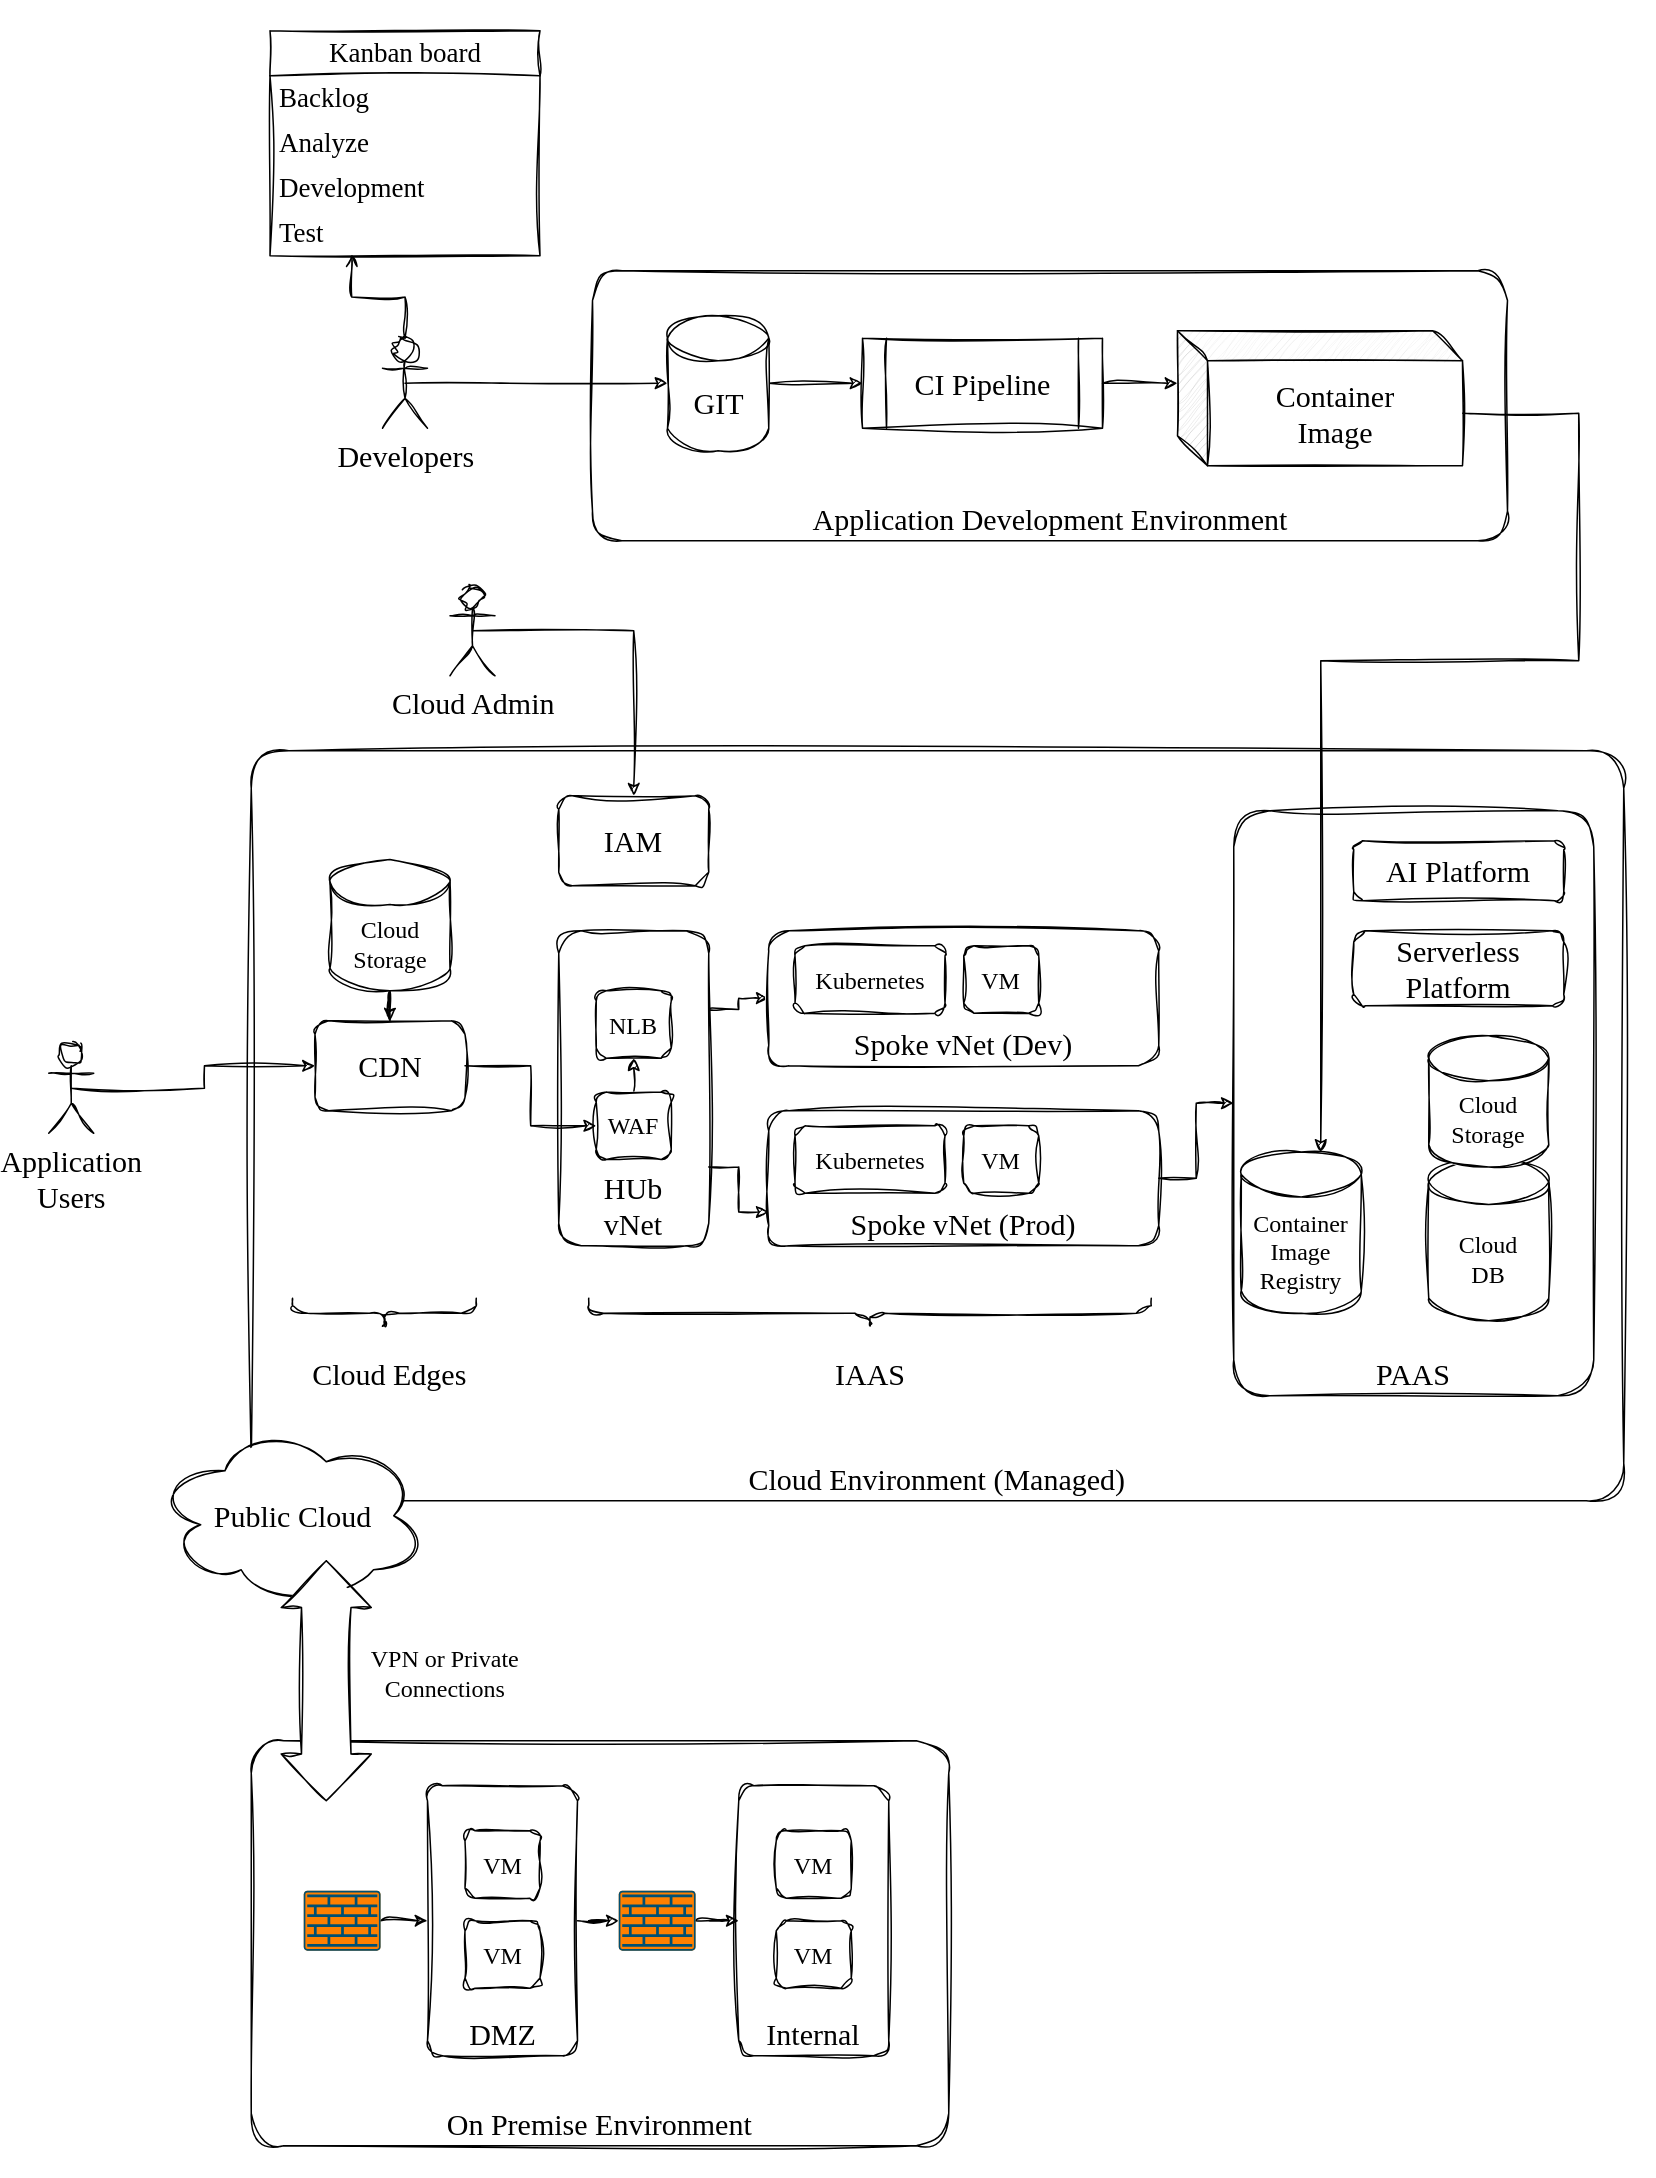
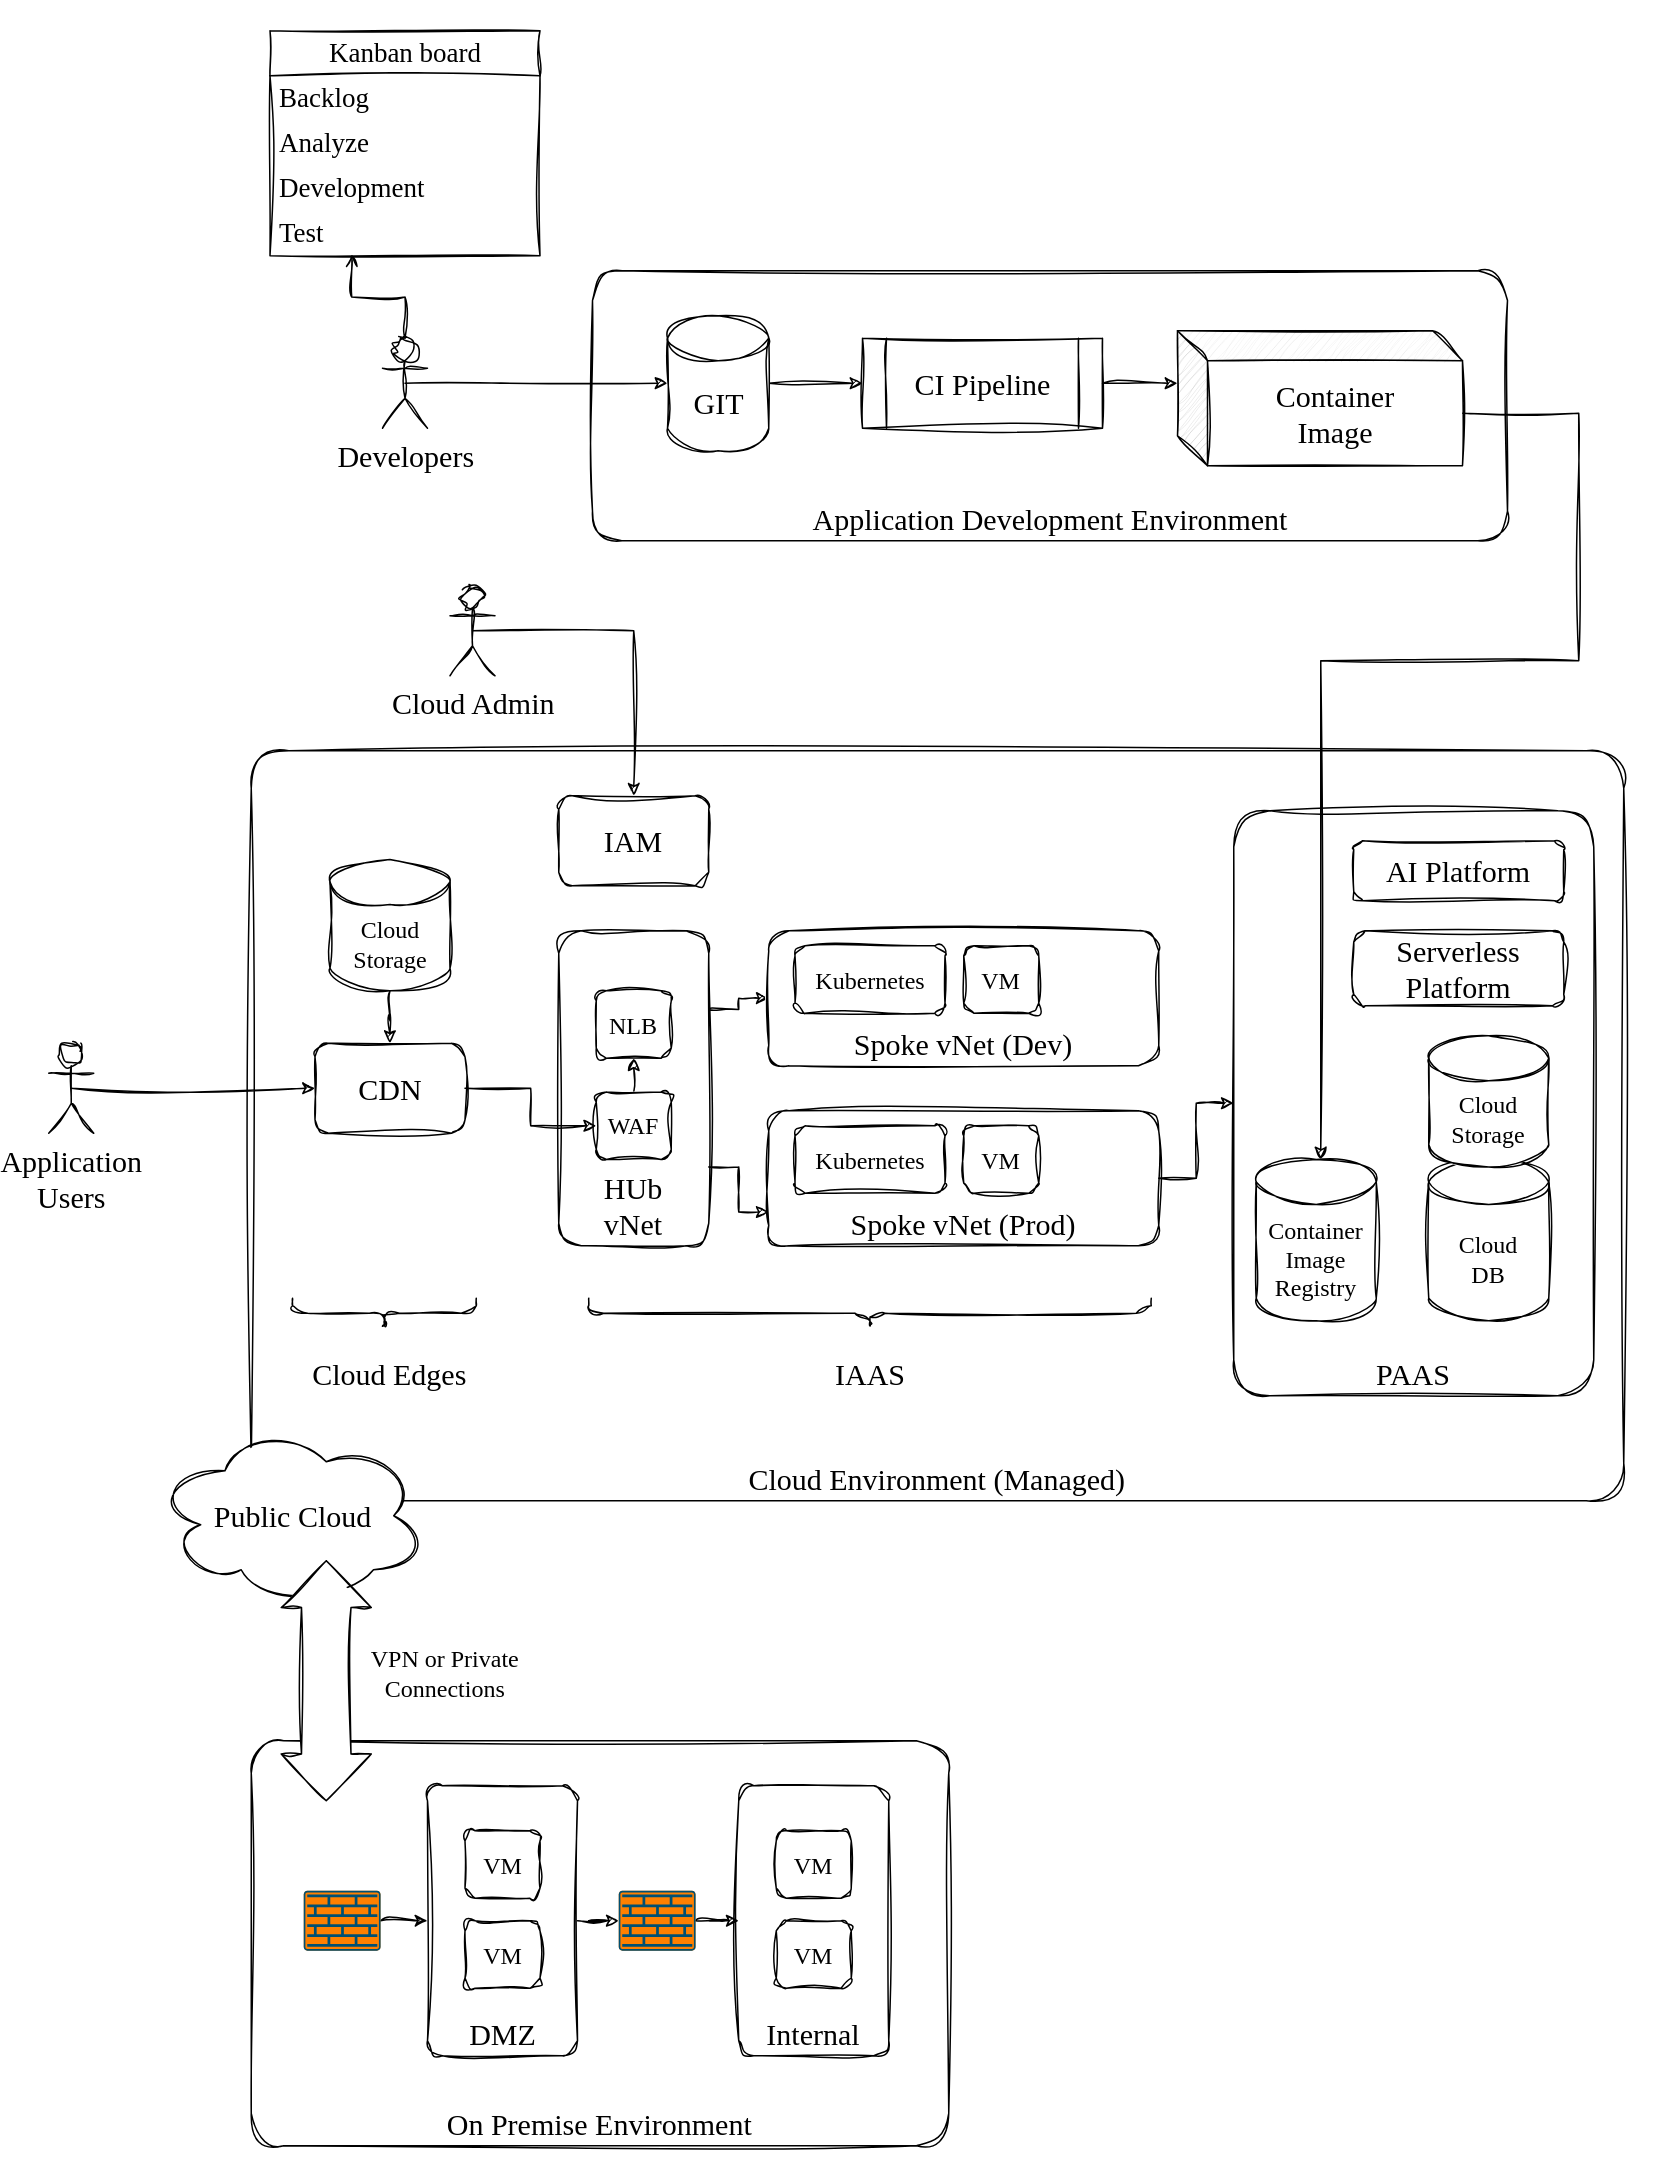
(390, 1066) -> (390, 1088)
(1301, 1233) -> (1316, 1240)
